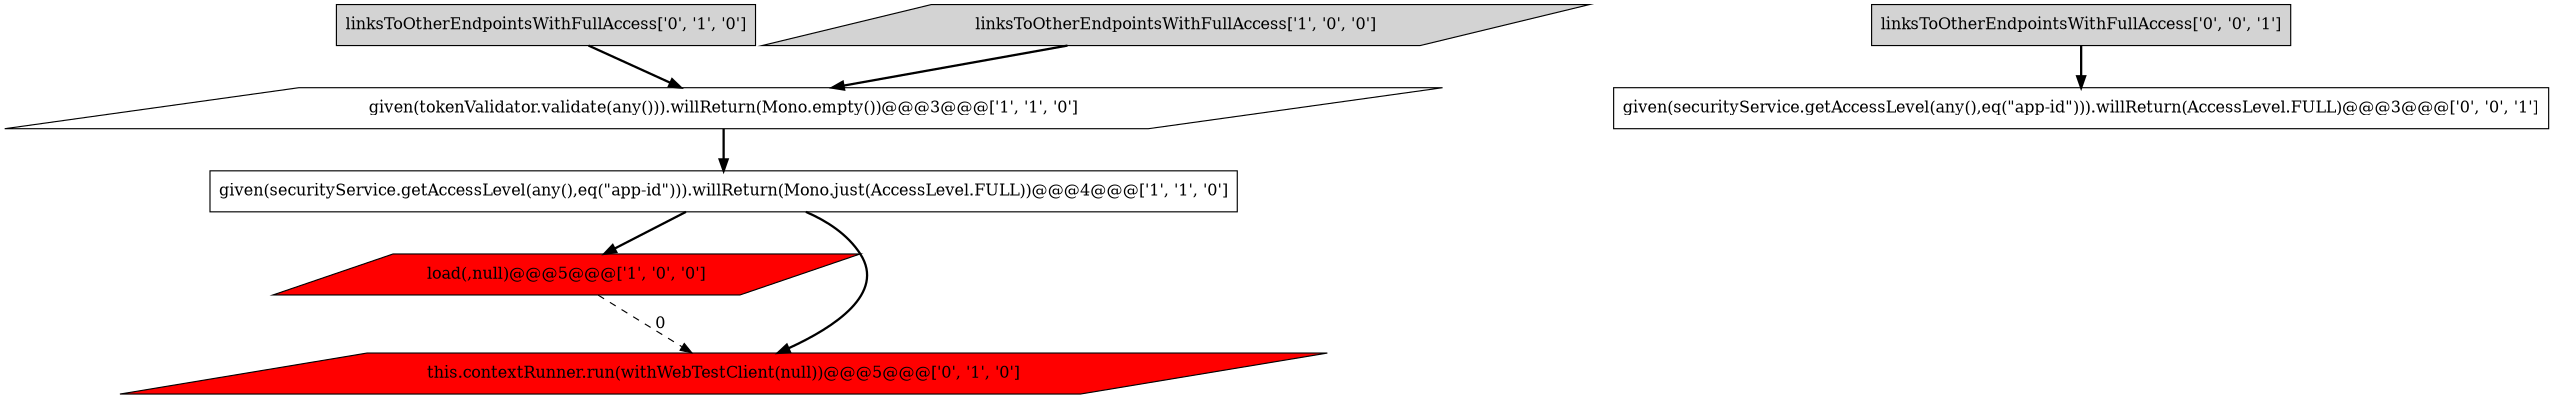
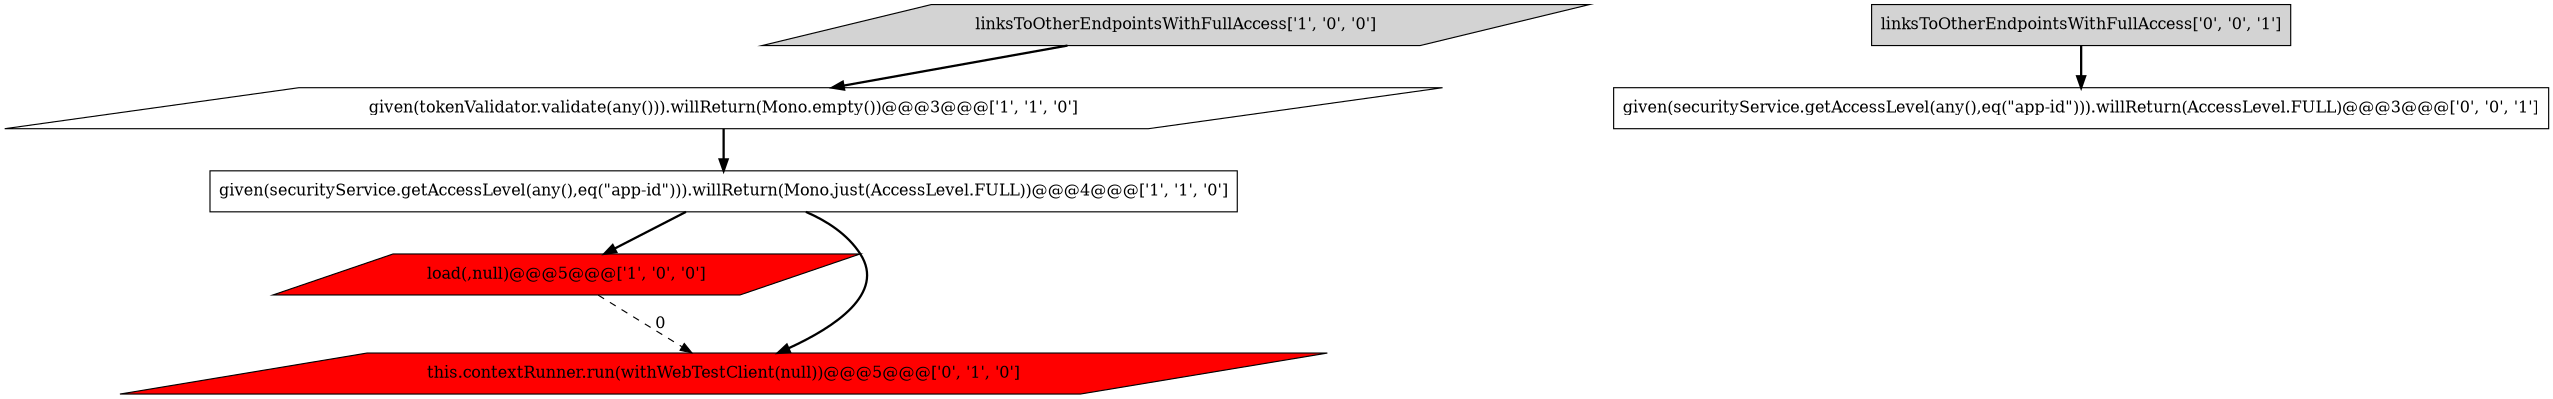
(546, 25) -> none
